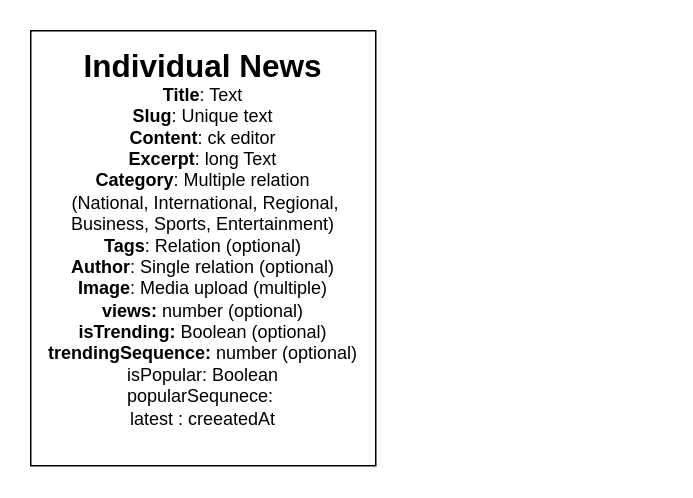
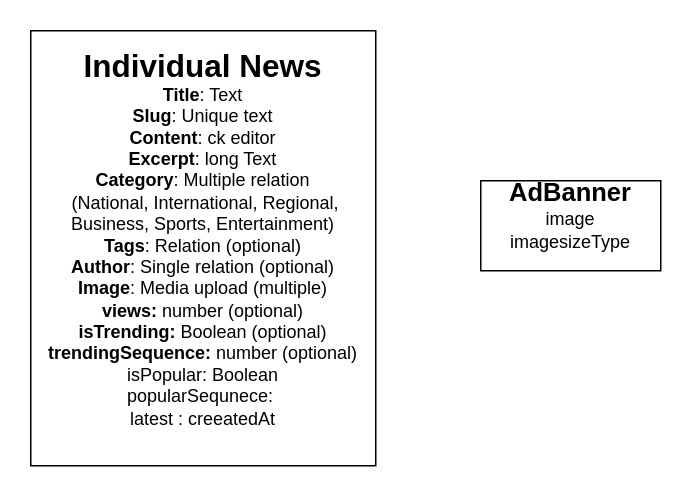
none -> (571, 226)
